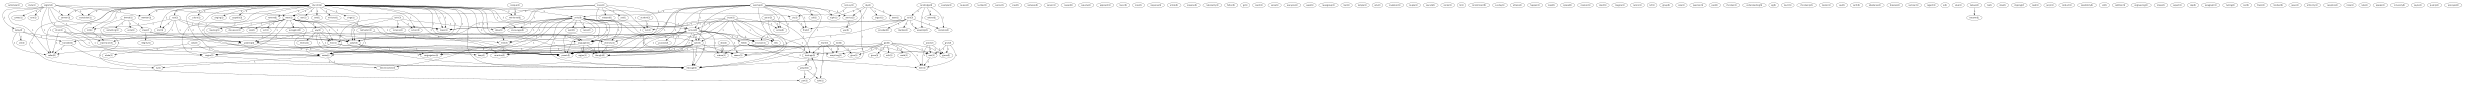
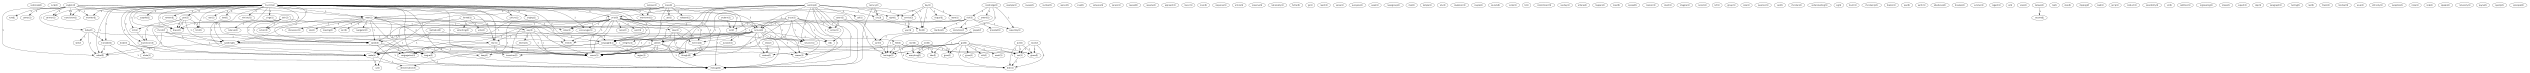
(807, 62) -> (903, 35)
